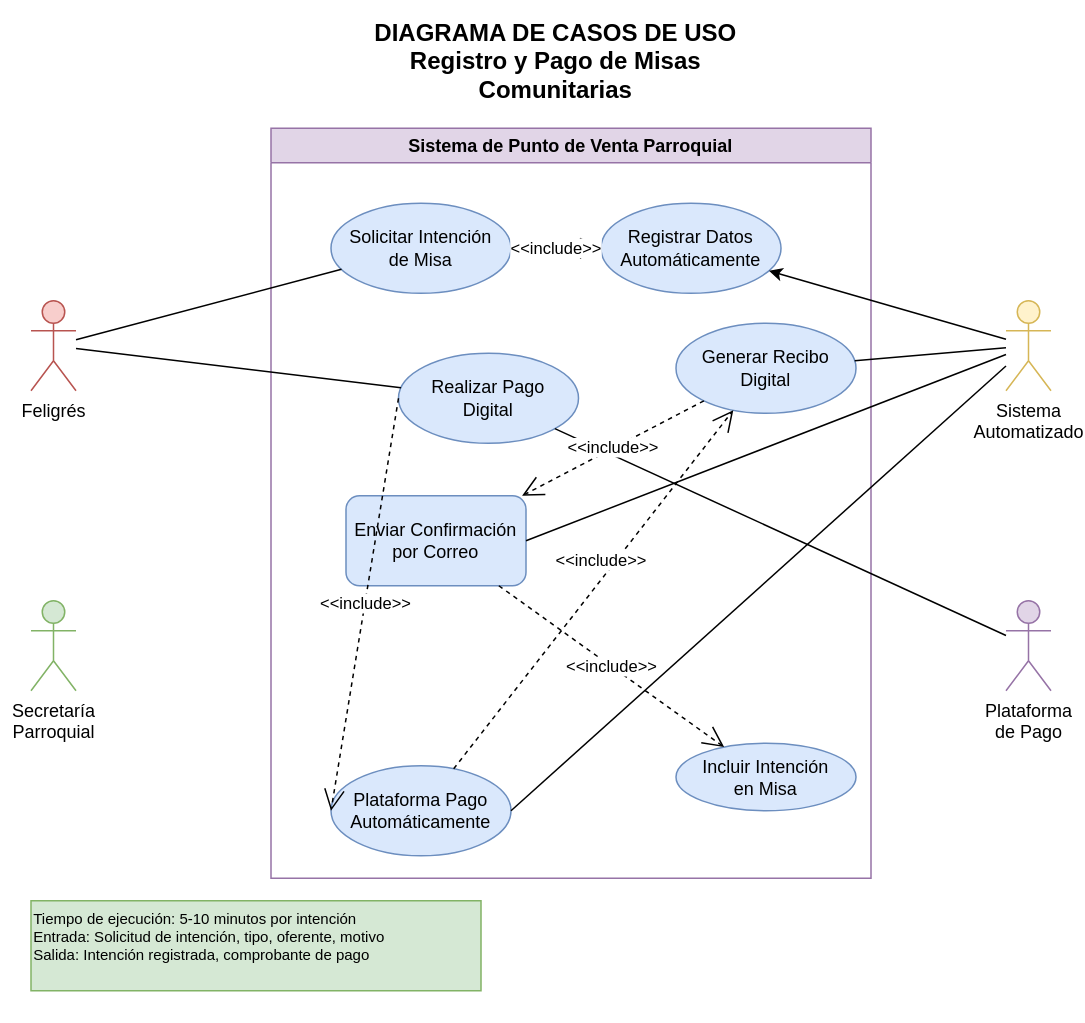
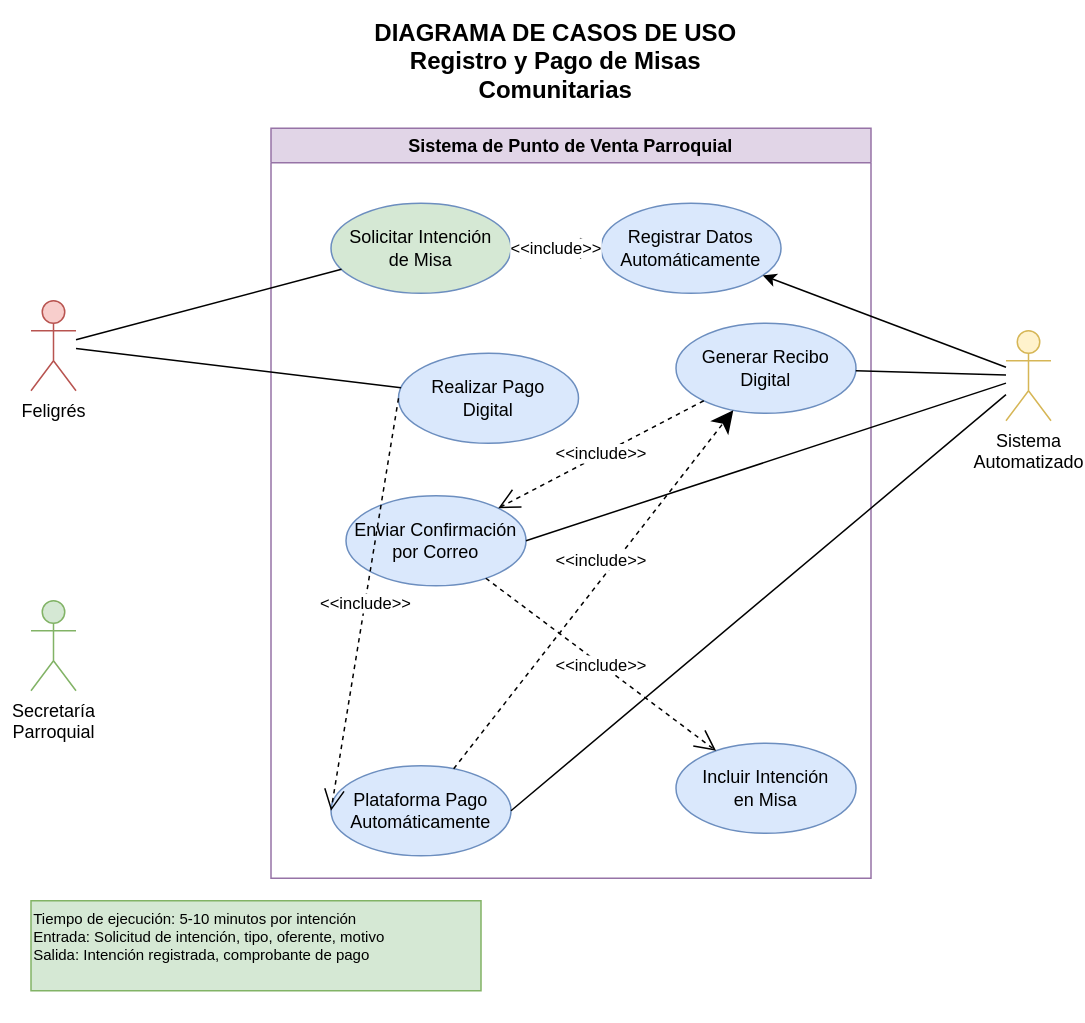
(421, 248) -> (421, 248)
(1028, 346) -> (1028, 376)
(725, 420) -> (722, 425)
(436, 541) -> (436, 541)
(842, 560) -> none
(1028, 646) -> none
(766, 777) -> (766, 788)
